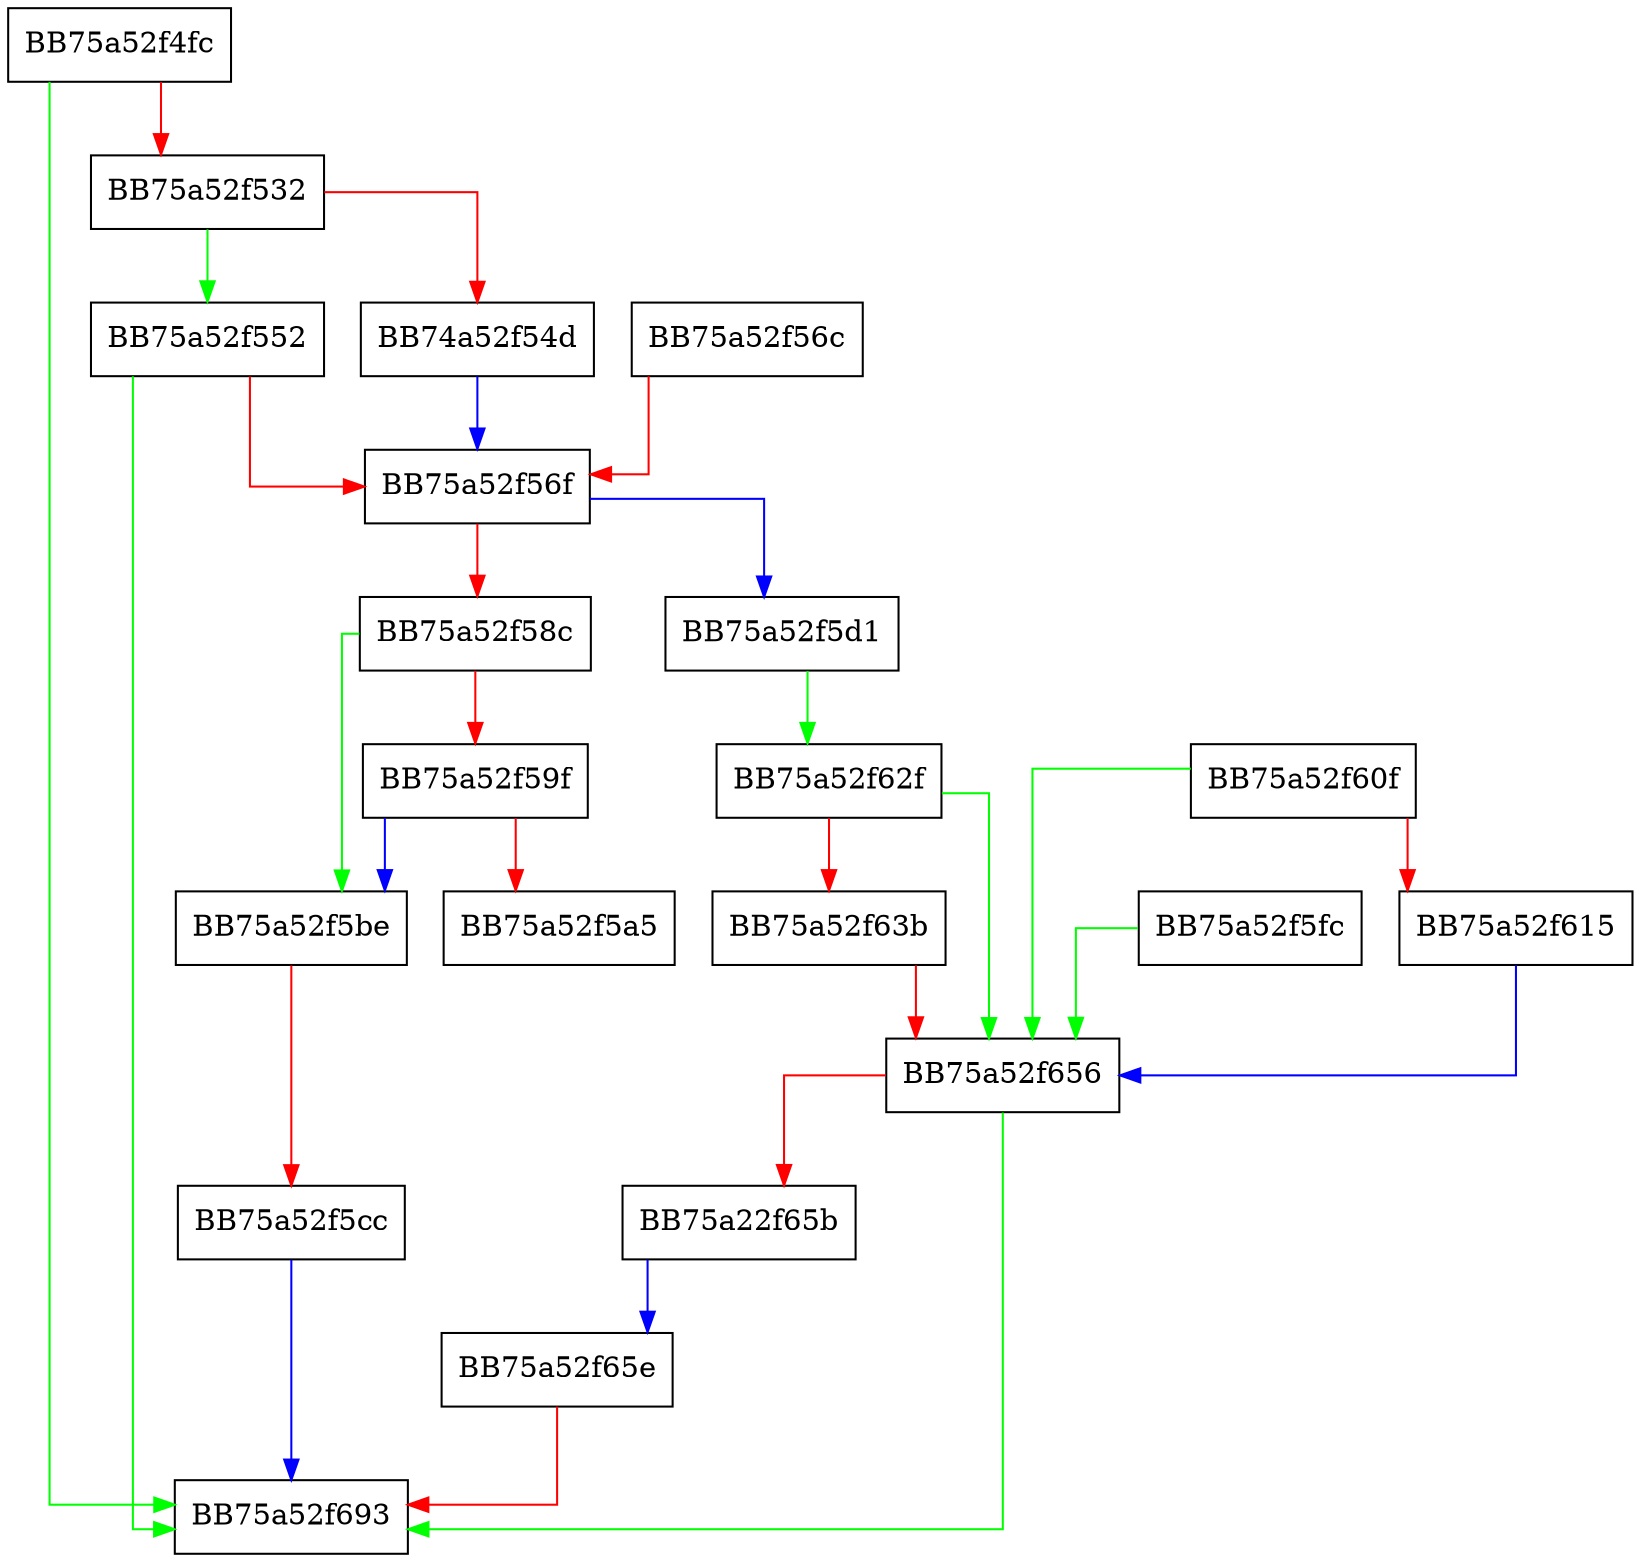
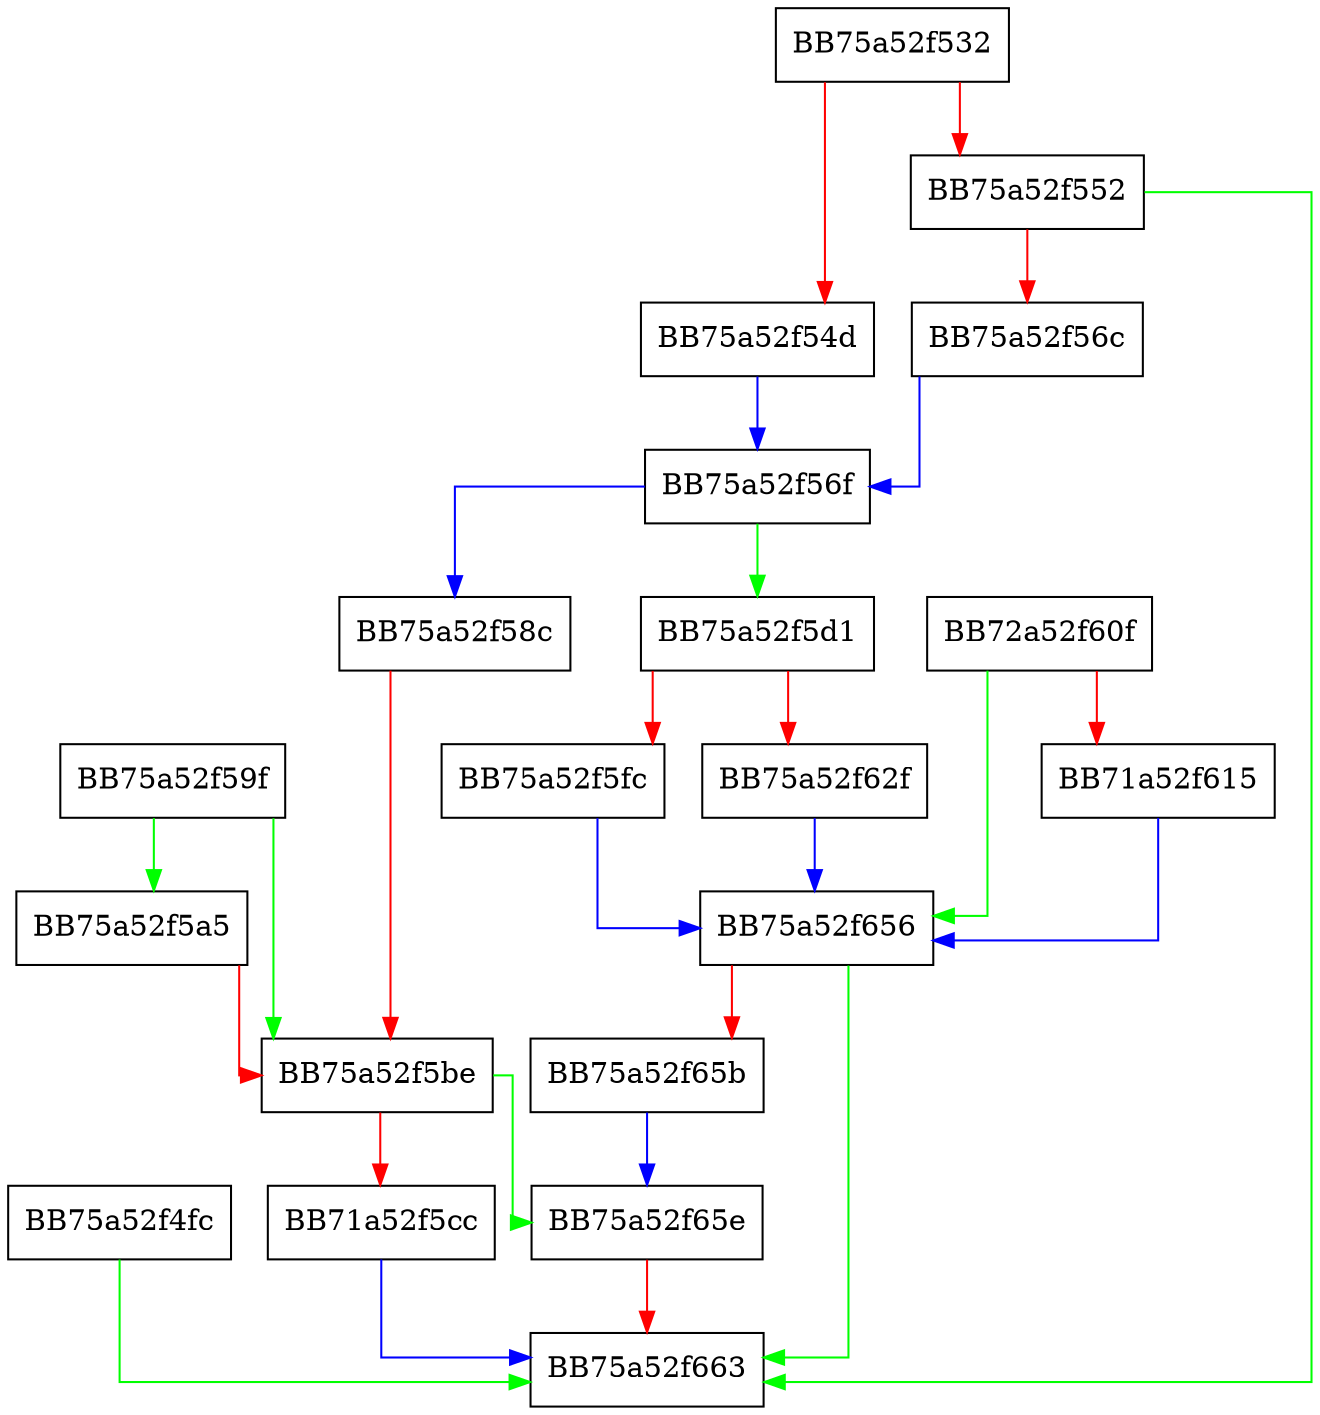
(161, 108) -> none
(208, 255) -> (960, 108)
(477, 339) -> (757, 339)
(649, 444) -> (919, 446)
(250, 479) -> (1027, 255)
(716, 499) -> (757, 550)
(477, 550) -> (505, 487)
(475, 697) -> none
none -> (653, 697)
(808, 697) -> (788, 697)
(342, 743) -> (390, 844)
(1303, 781) -> (1040, 634)
(385, 844) -> (273, 918)
(516, 844) -> (154, 844)
(989, 882) -> (815, 844)
(829, 928) -> none
(1516, 928) -> (1158, 781)
(1076, 942) -> (597, 914)
none -> (239, 1021)
none -> (513, 1140)
(291, 1223) -> (381, 1223)
(739, 1223) -> (647, 1075)
(291, 1517) -> (647, 1370)
